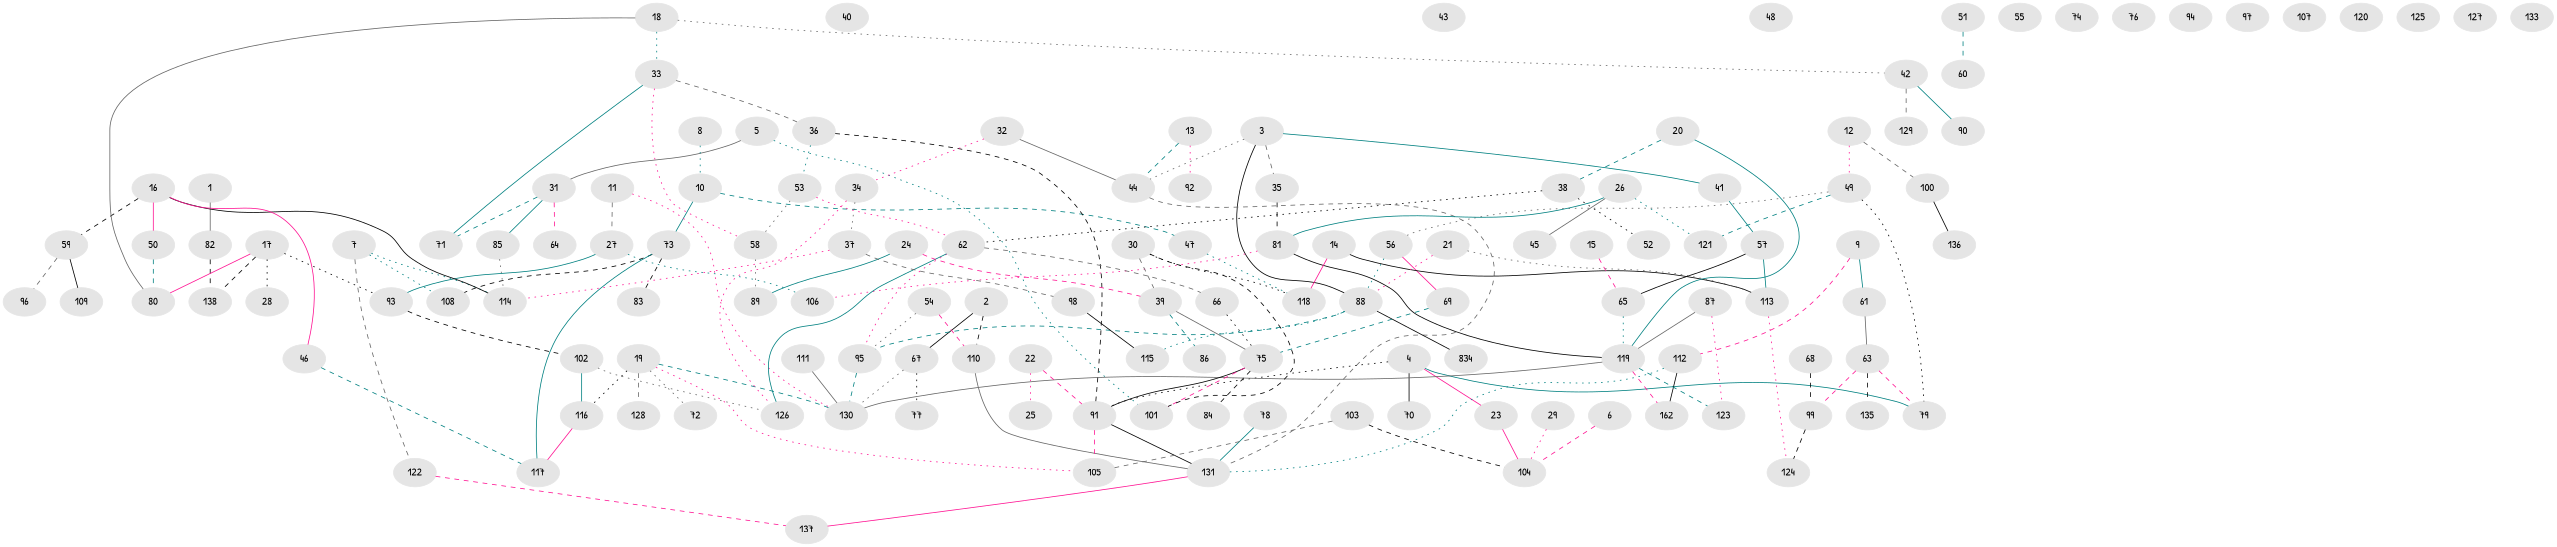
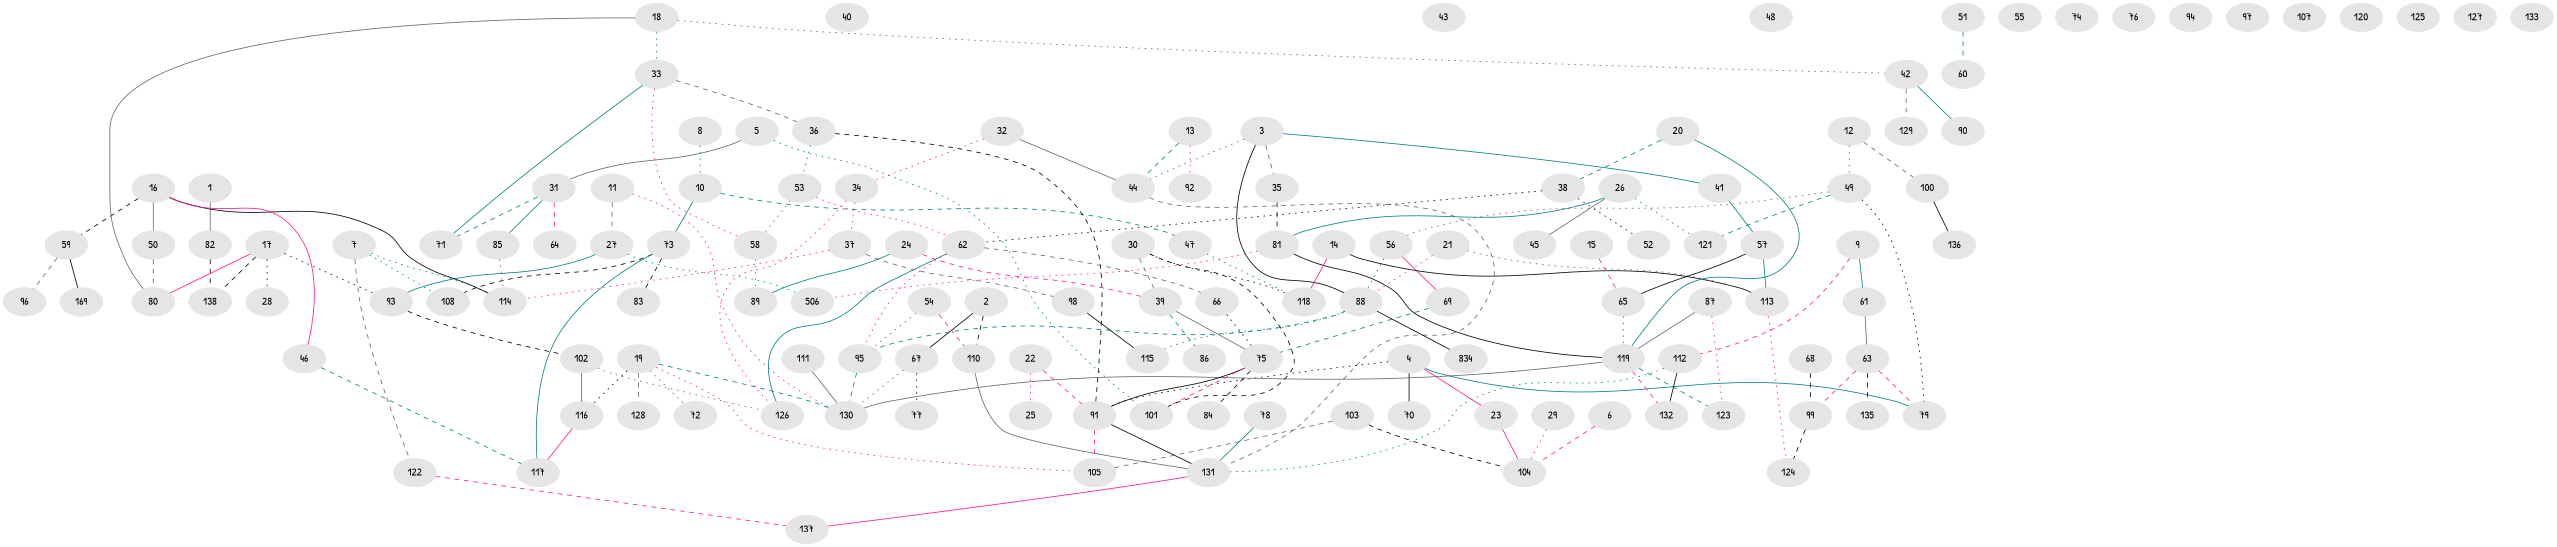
(81, 302) -> (81, 302)
(812, 302) -> (812, 302)
(1667, 416) -> (1667, 416)
